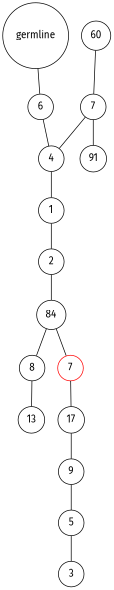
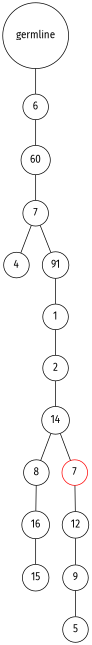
(46, 133) -> (36, 133)
(51, 184) -> (56, 291)
(51, 315) -> (56, 420)
(31, 420) -> (36, 525)
(71, 420) -> (75, 525)
(71, 574) -> none
none -> (36, 578)
